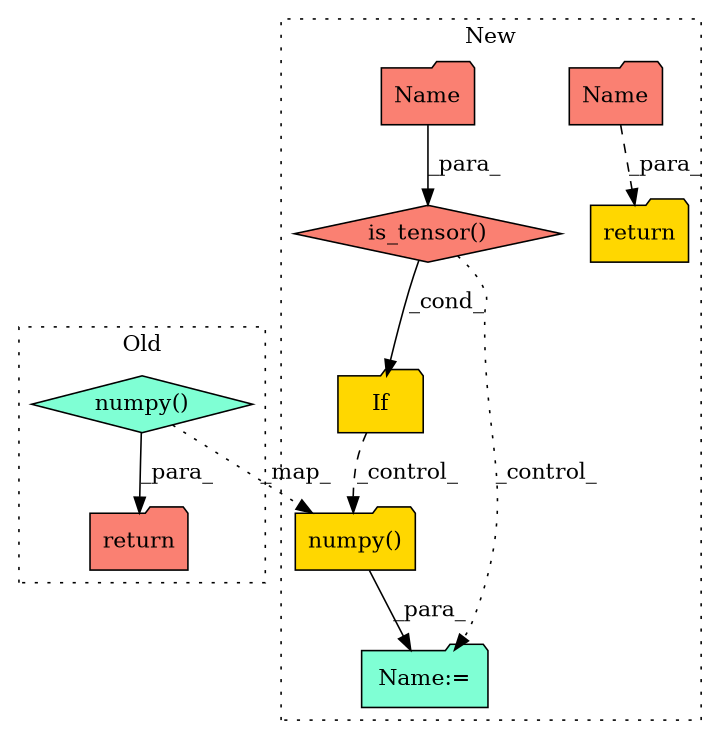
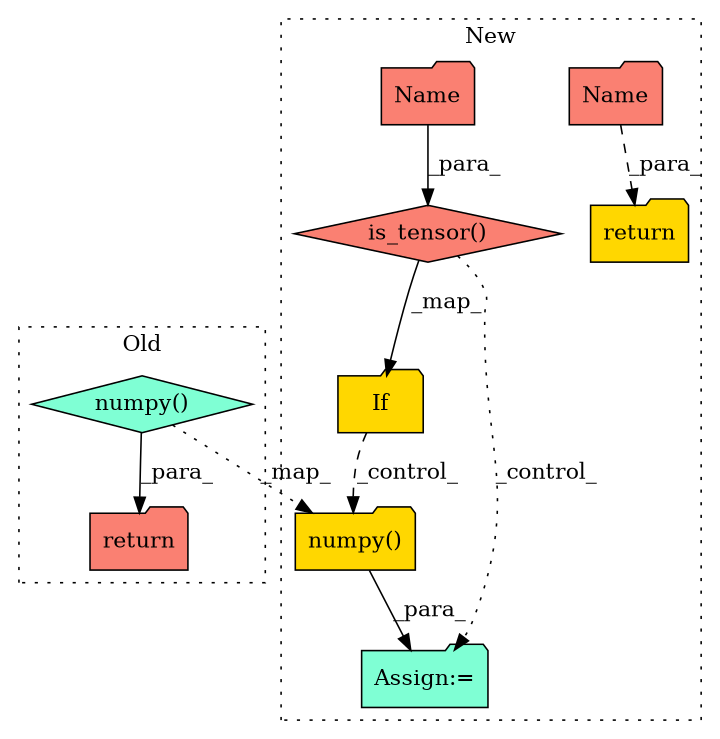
(447, 302) -> (447, 302)
(425, 679) -> (425, 679)
